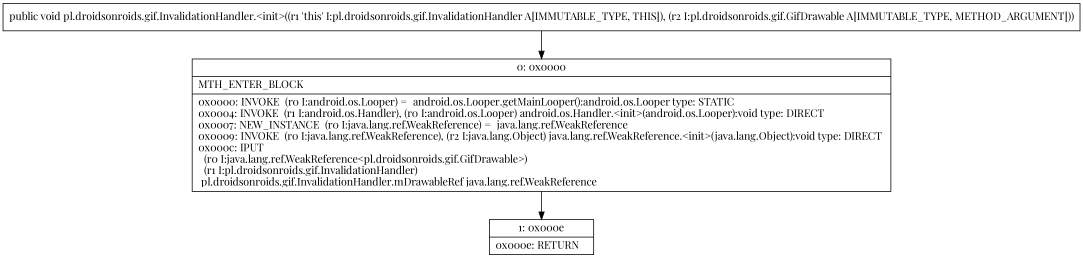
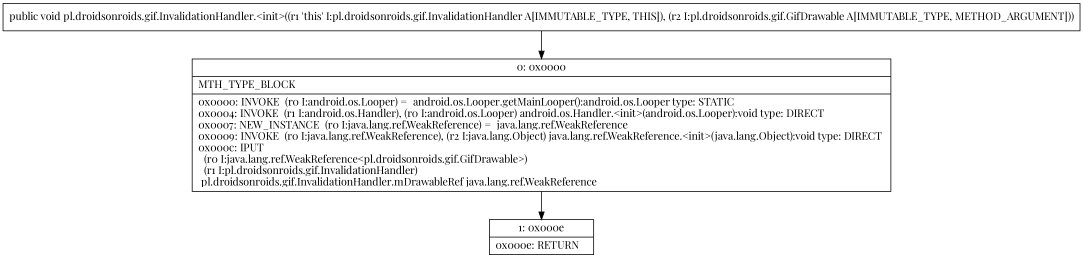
(251, 85) -> (247, 85)
